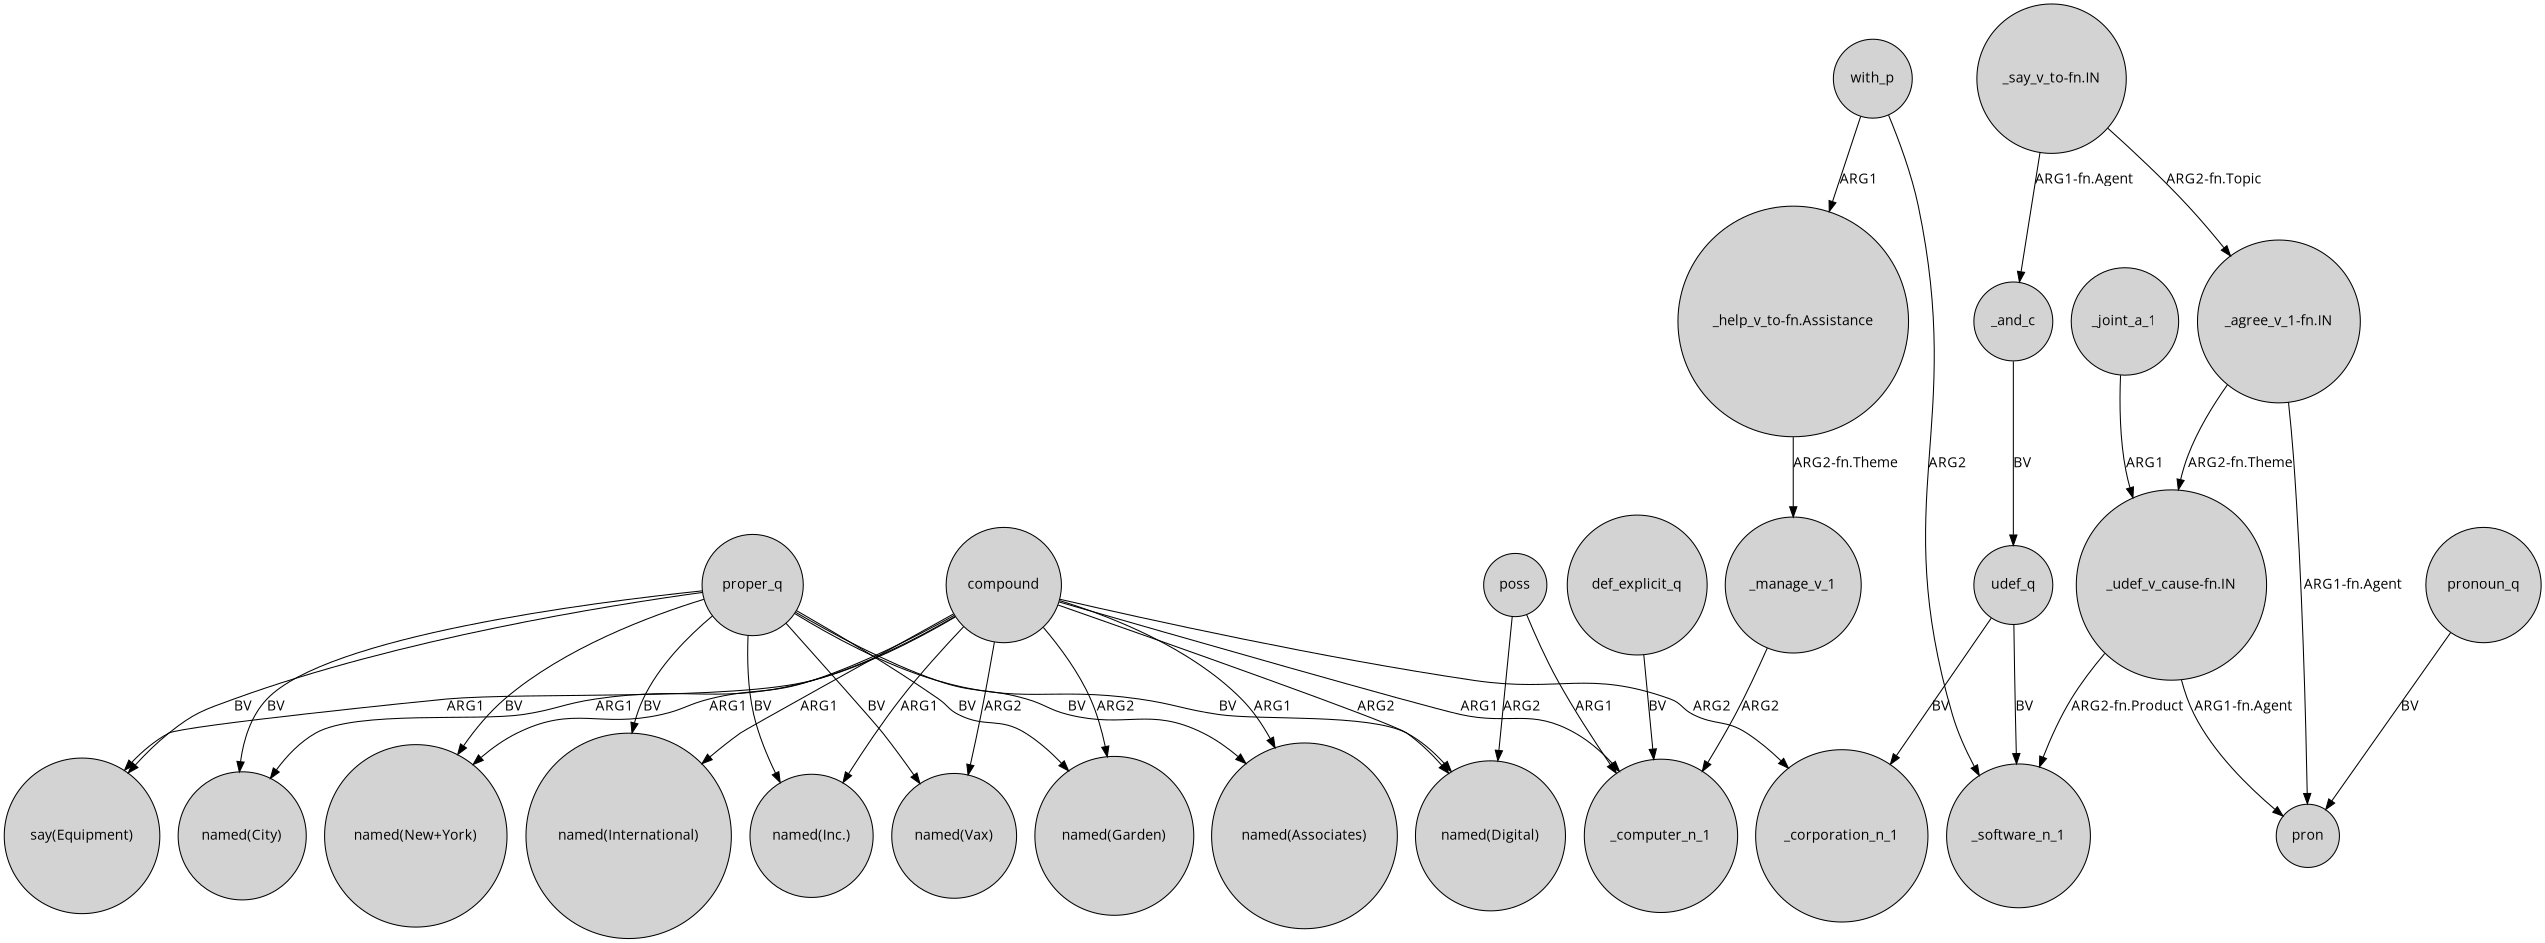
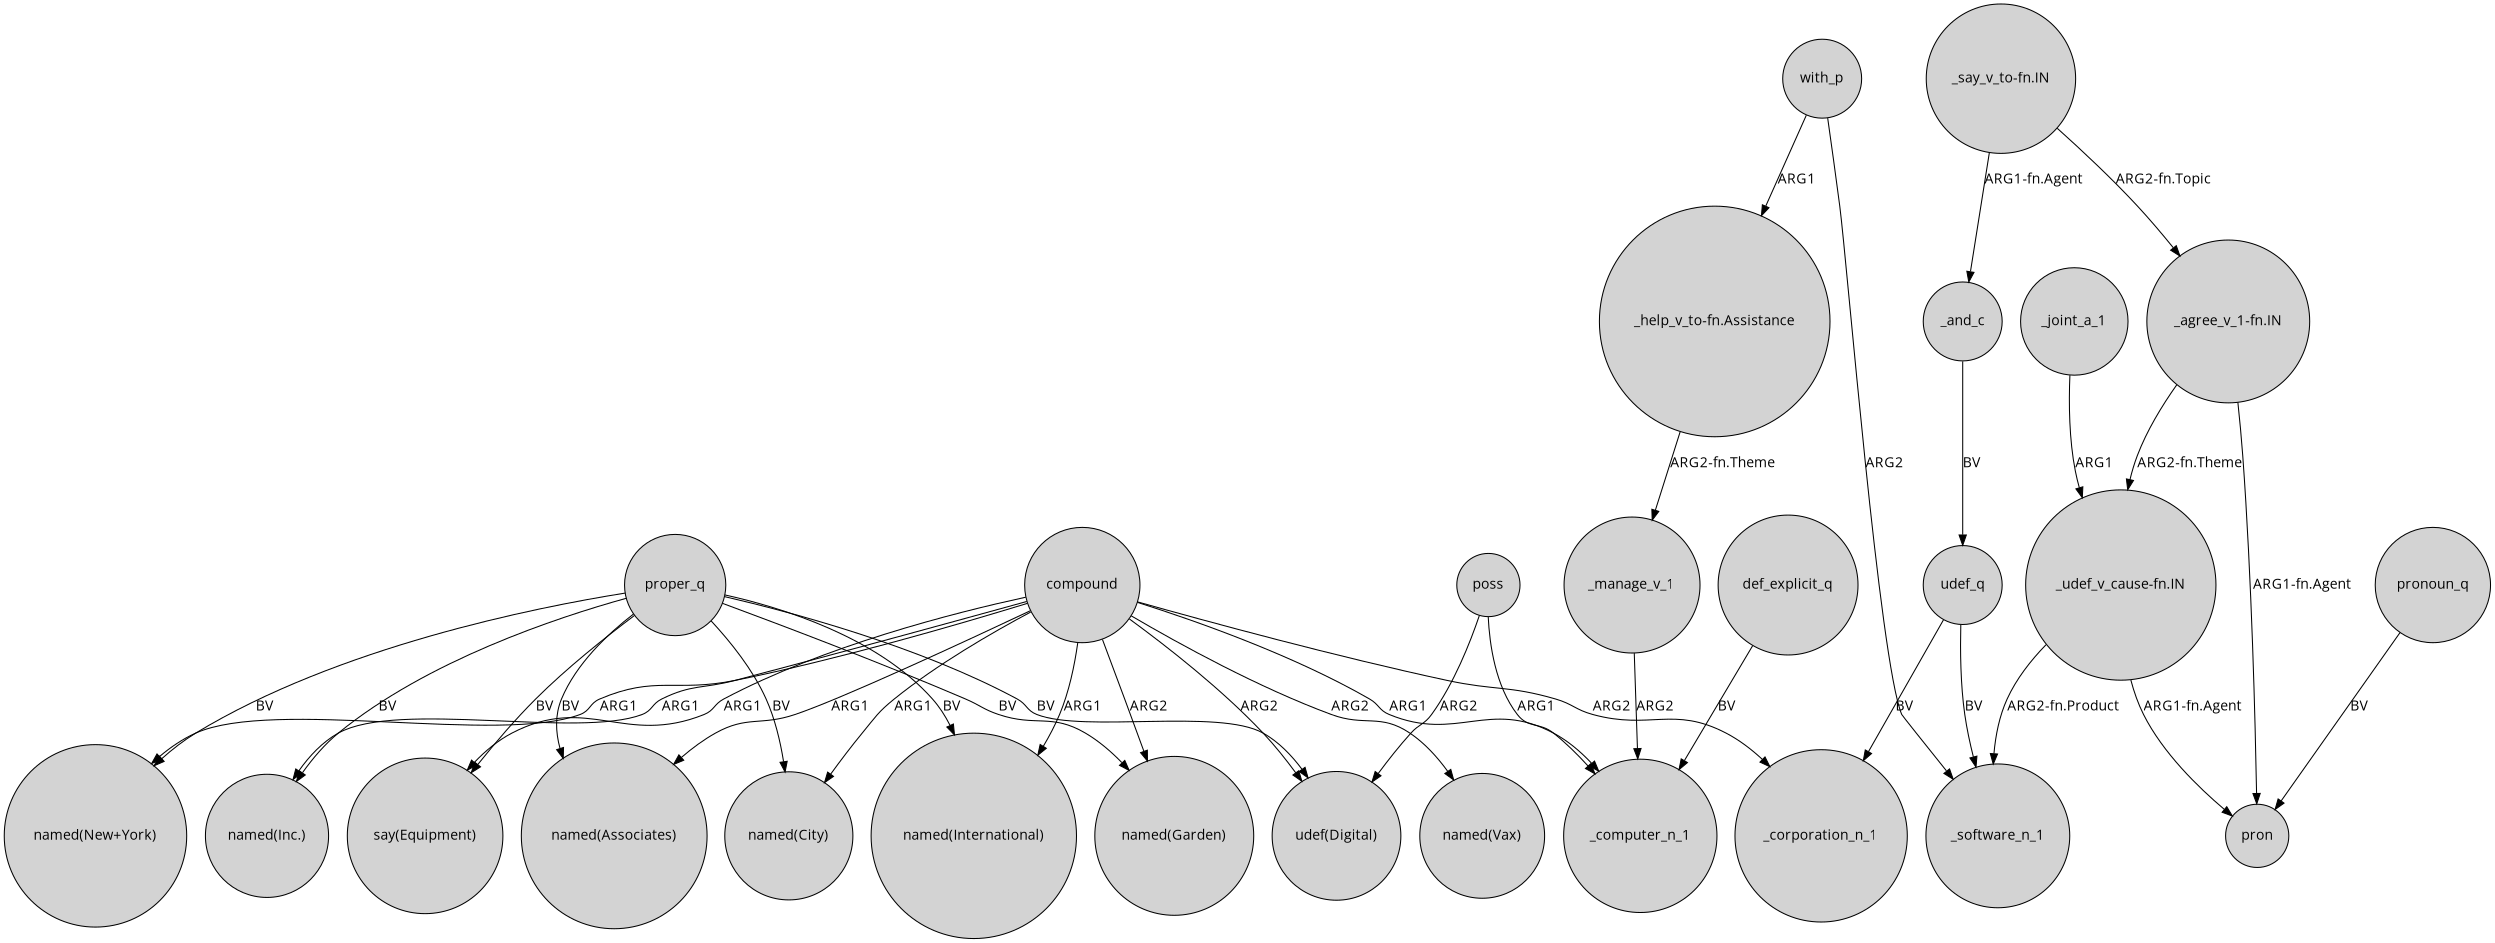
(852, 697) -> none
(1490, 836) -> (1337, 836)
